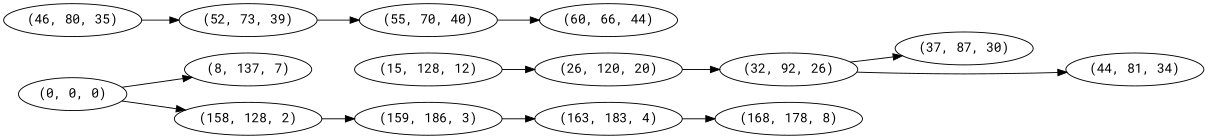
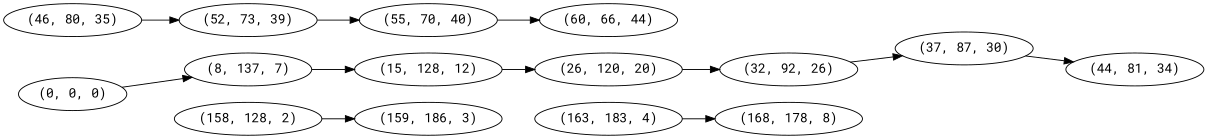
none -> (329, 69)
(957, 74) -> (1045, 58)
(149, 105) -> none
(514, 119) -> none
